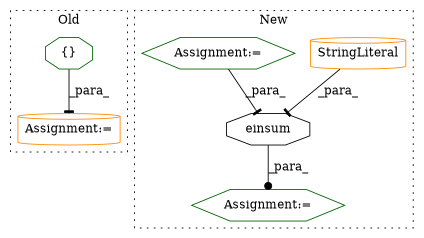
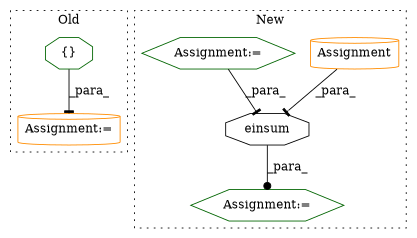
(358, 53) -> (355, 53)
